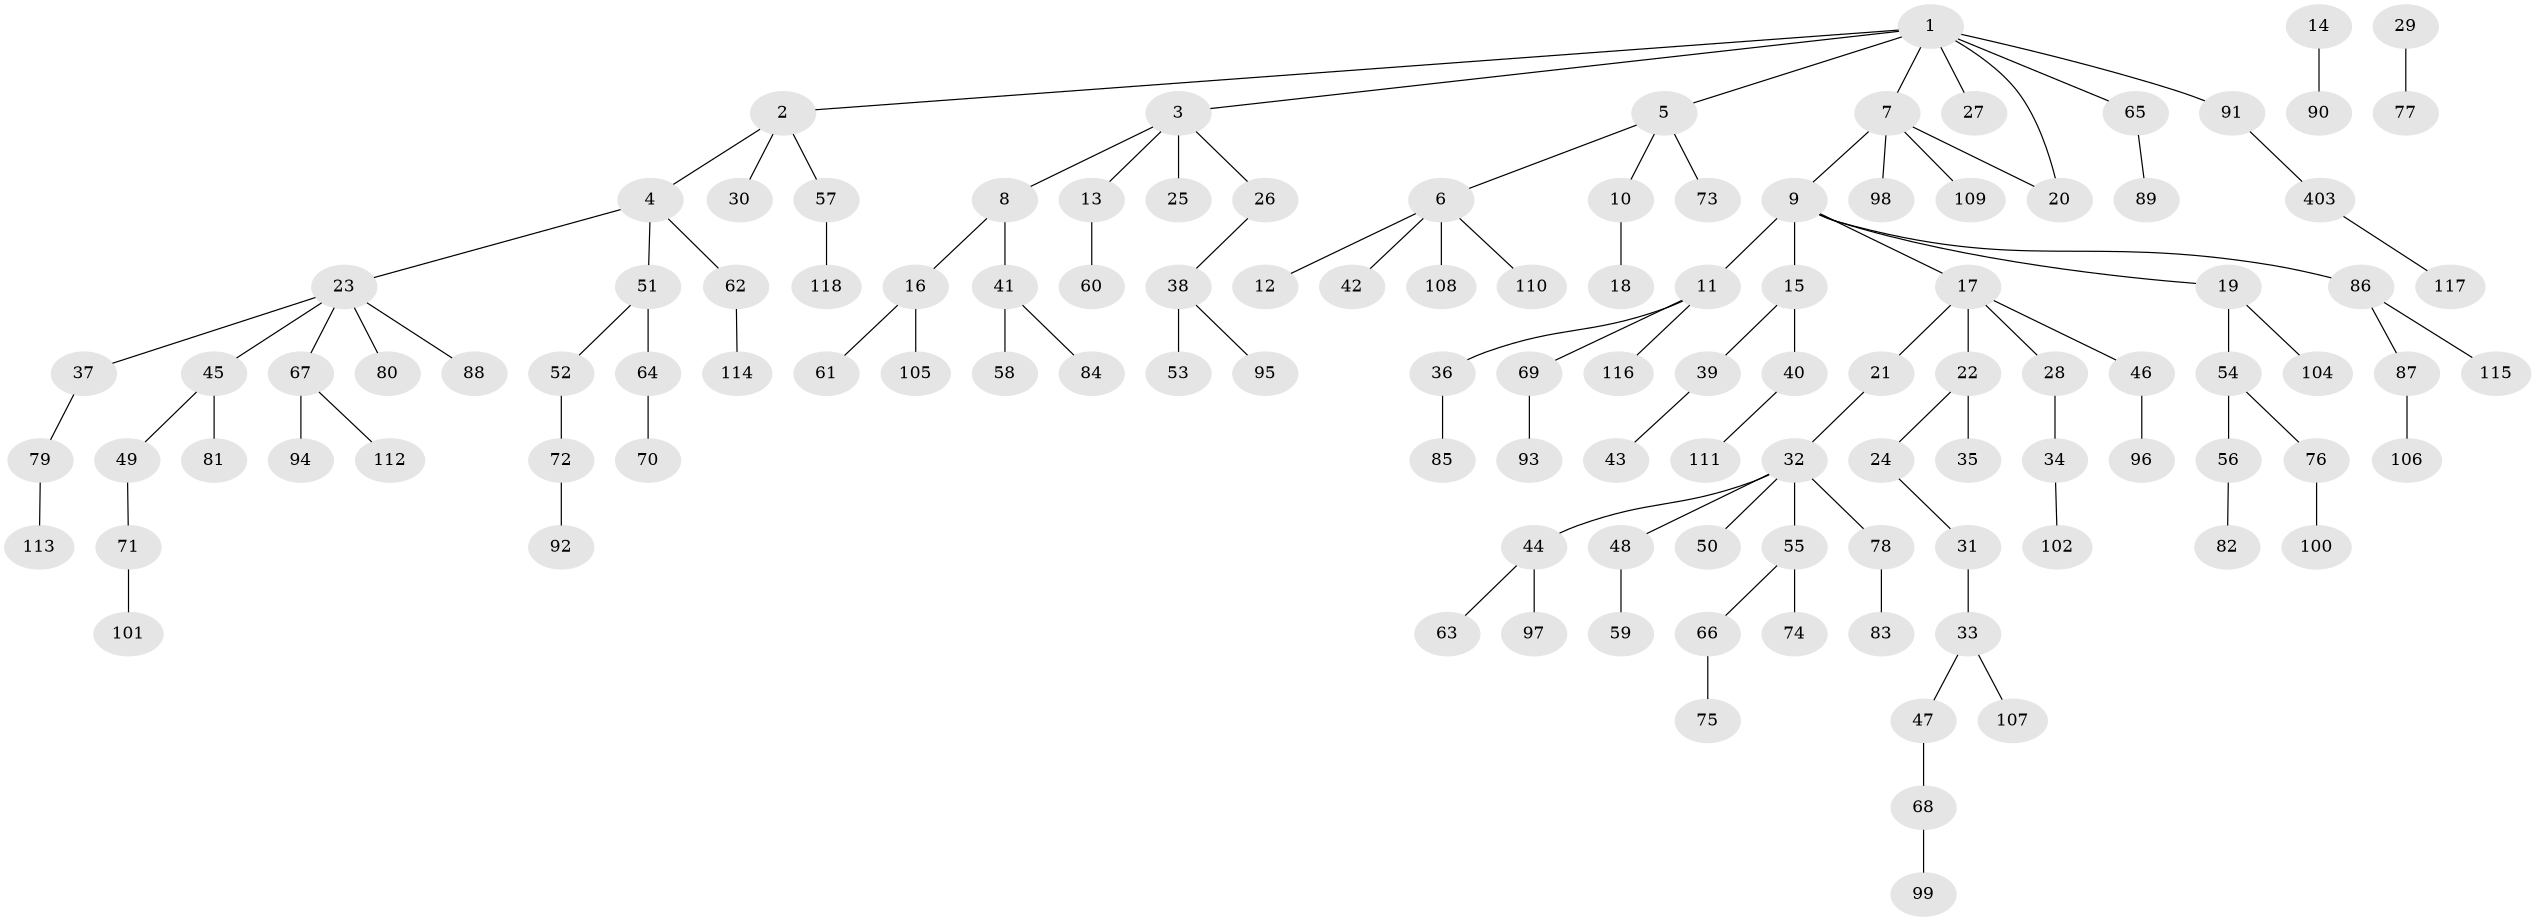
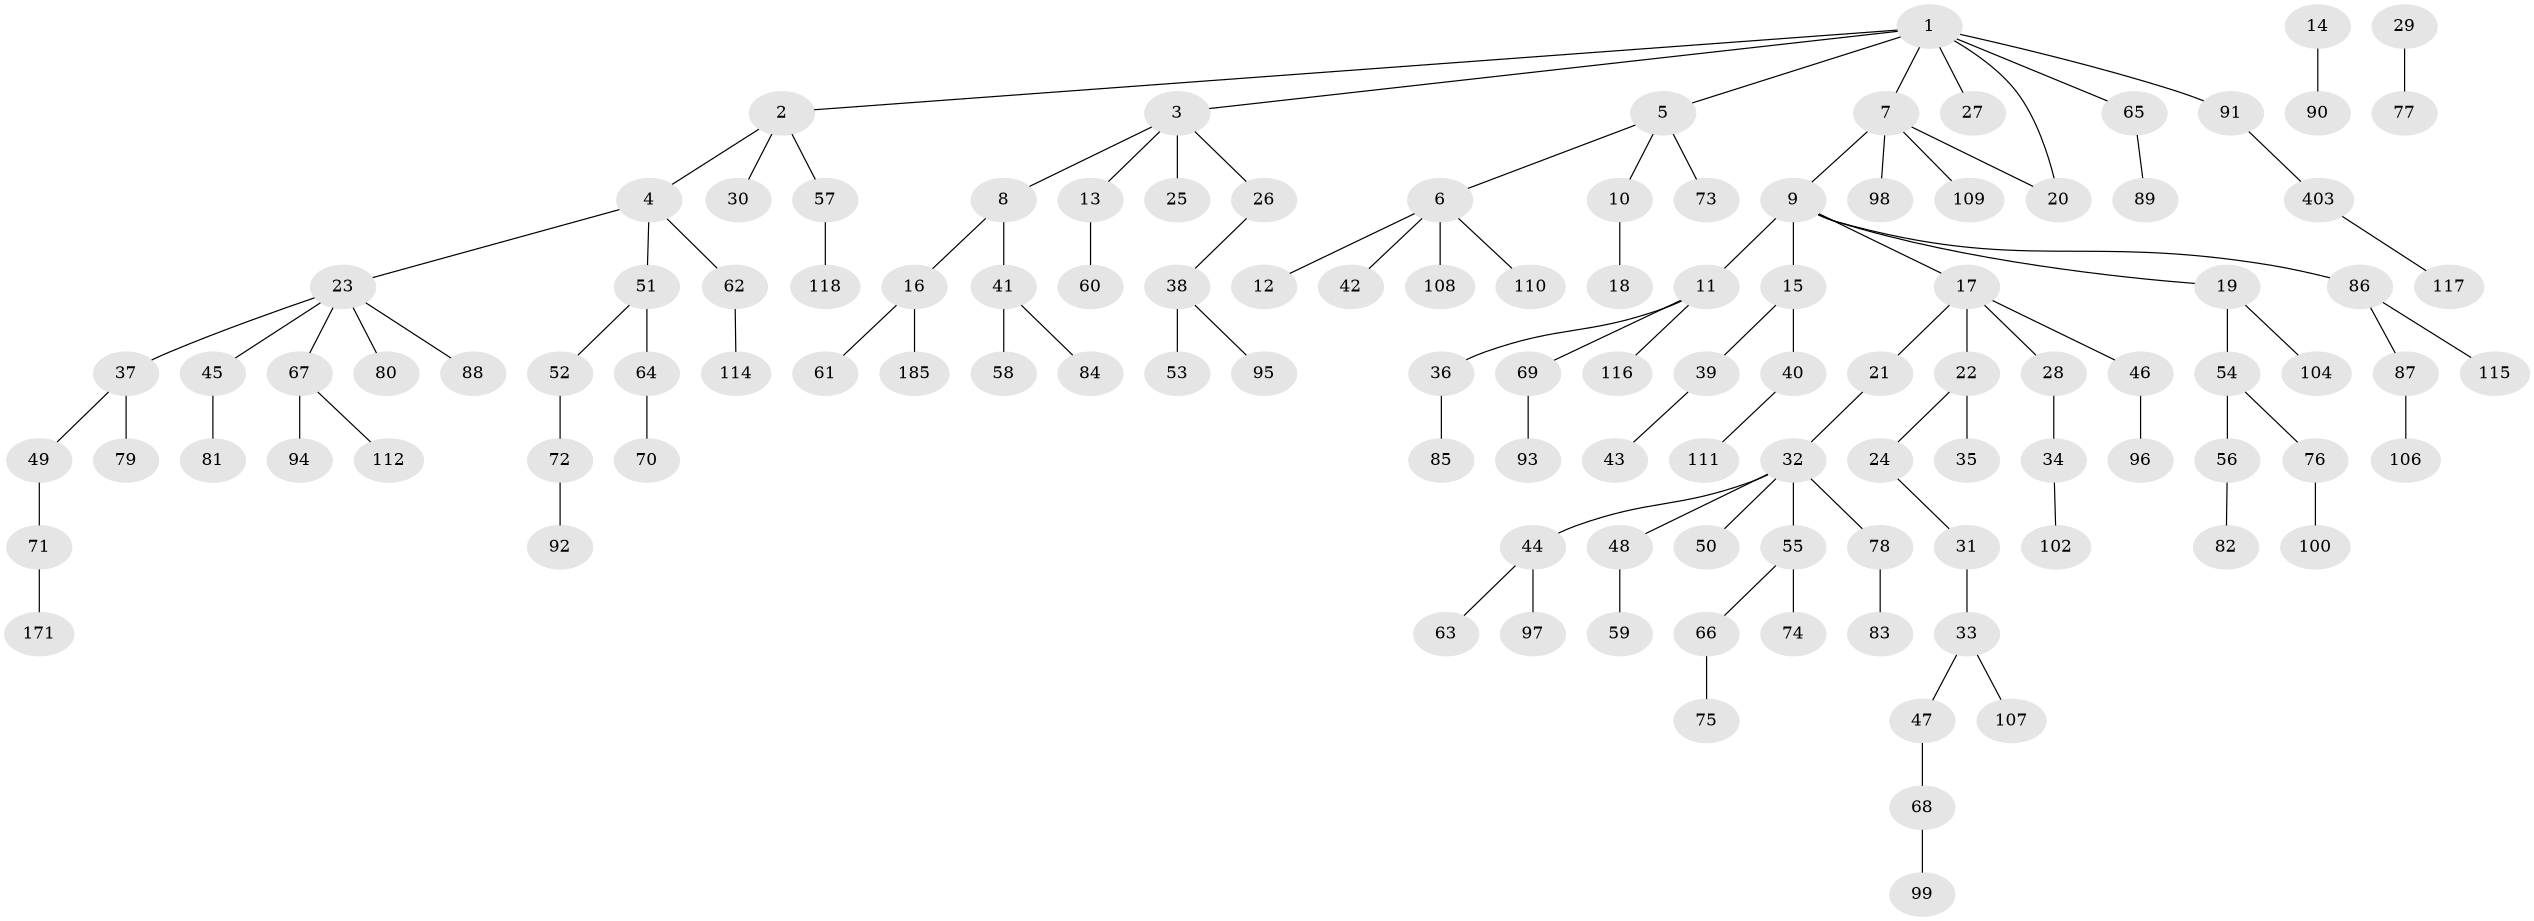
(916, 374) -> (915, 374)
(171, 417) -> (83, 417)
(39, 547) -> none
(129, 634) -> (39, 634)
